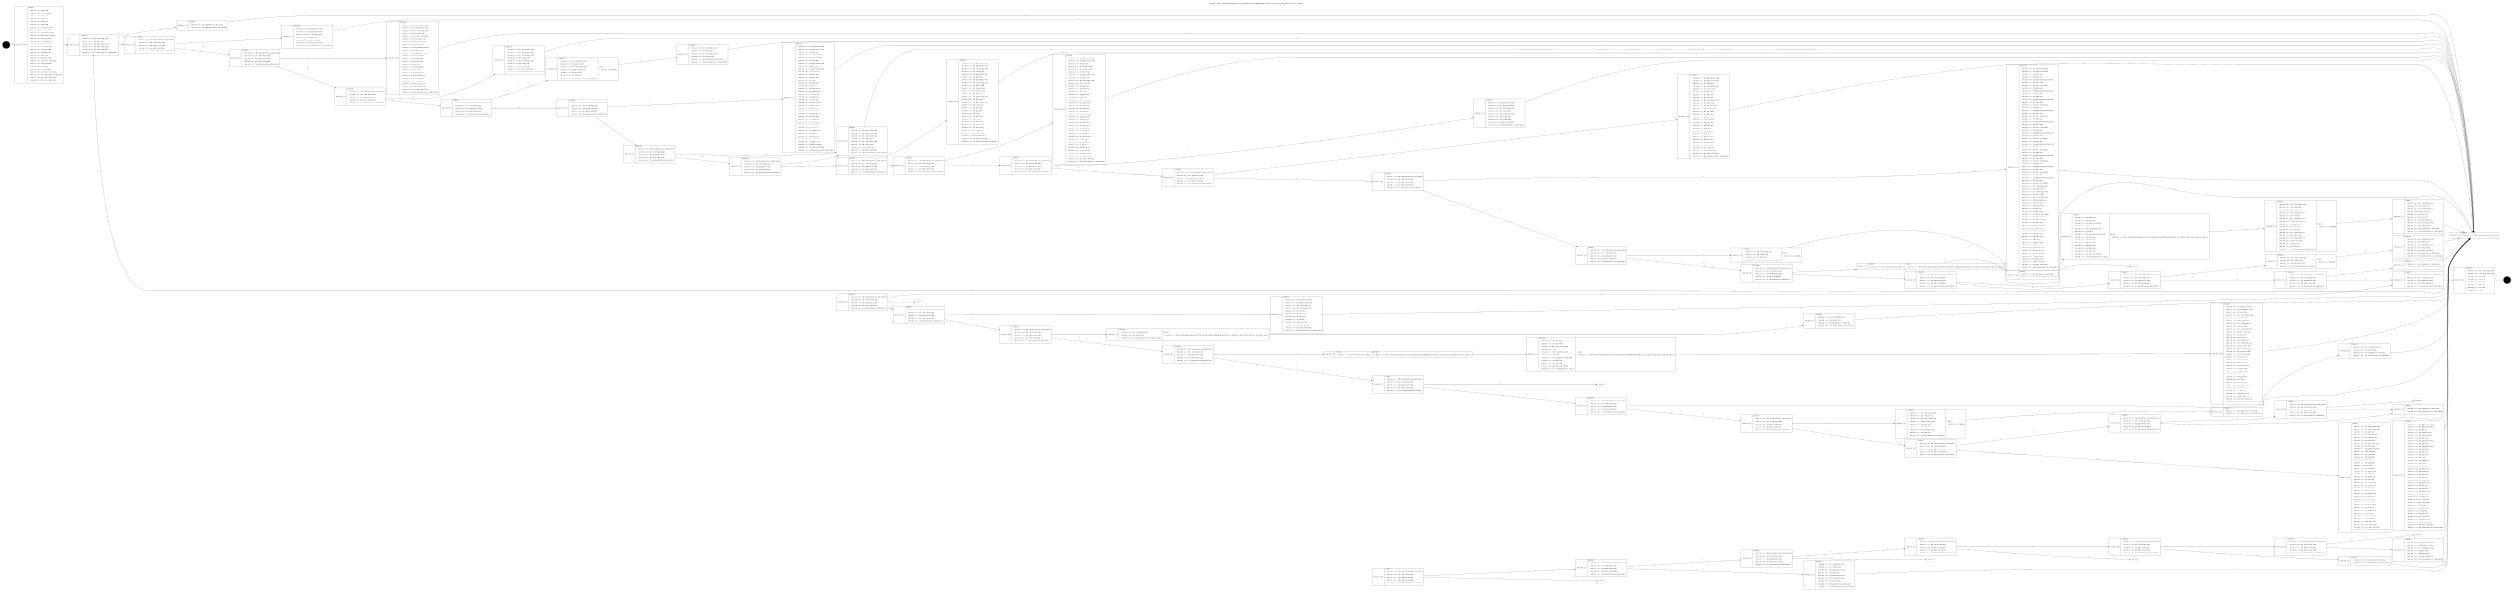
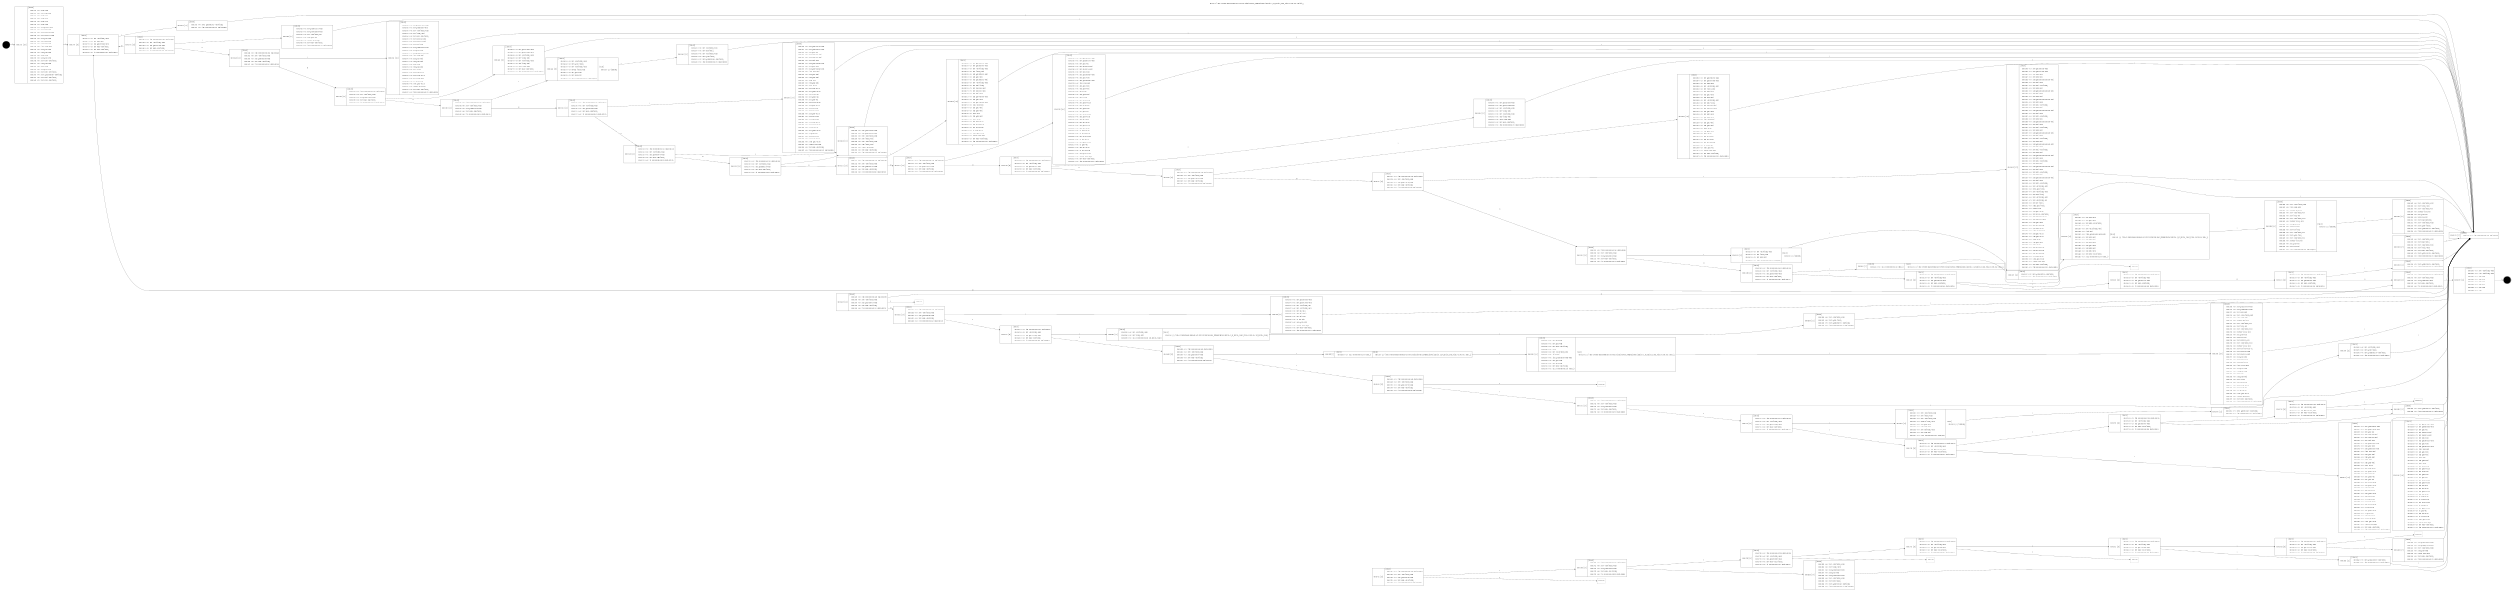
(121, 45) -> (122, 47)
(2301, 261) -> none
